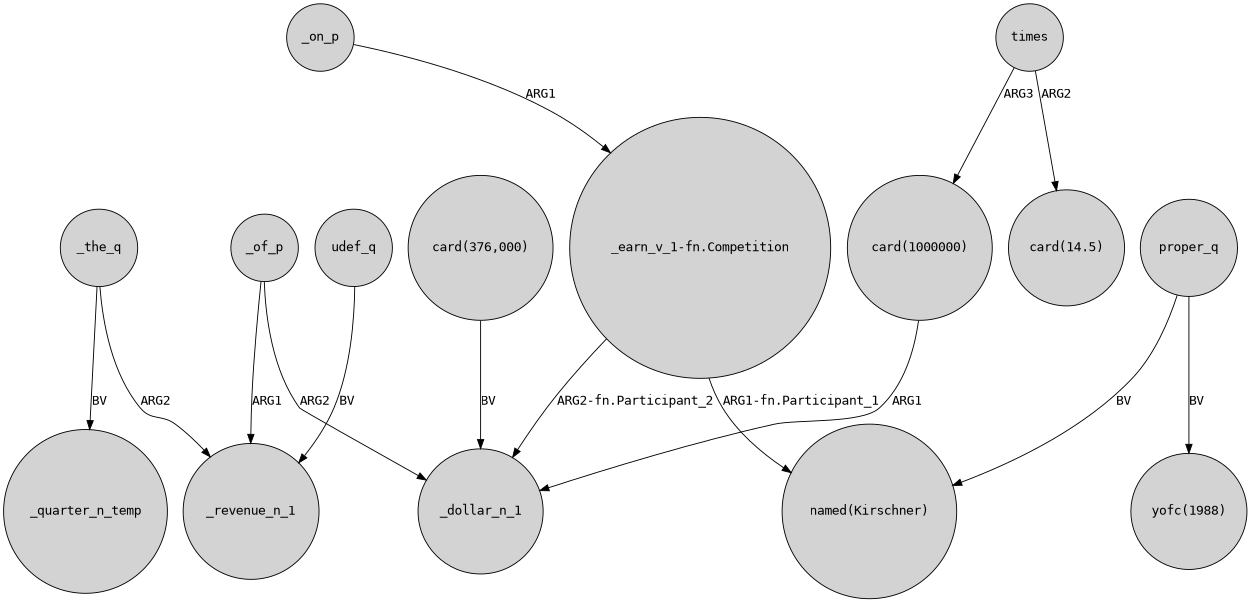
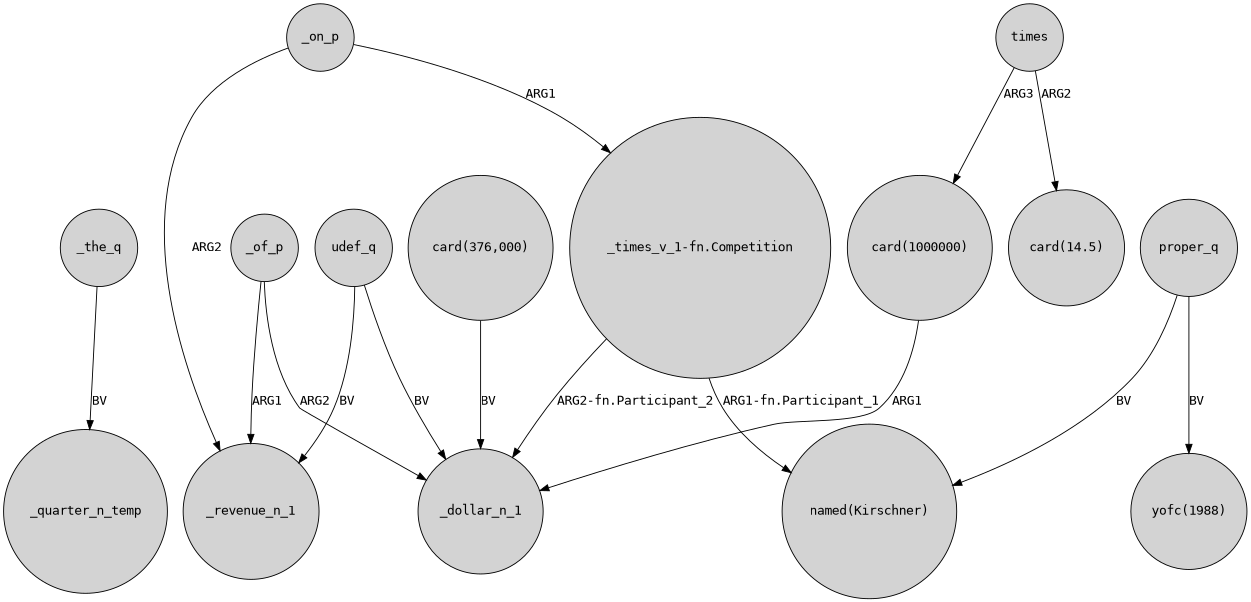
(700, 248) -> (700, 248)
none -> (396, 371)
(126, 386) -> (165, 221)
